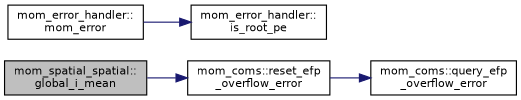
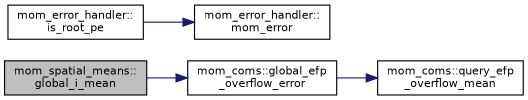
(162, 22) -> (163, 22)
(76, 78) -> (76, 78)
(259, 78) -> (262, 78)
(444, 78) -> (450, 78)
